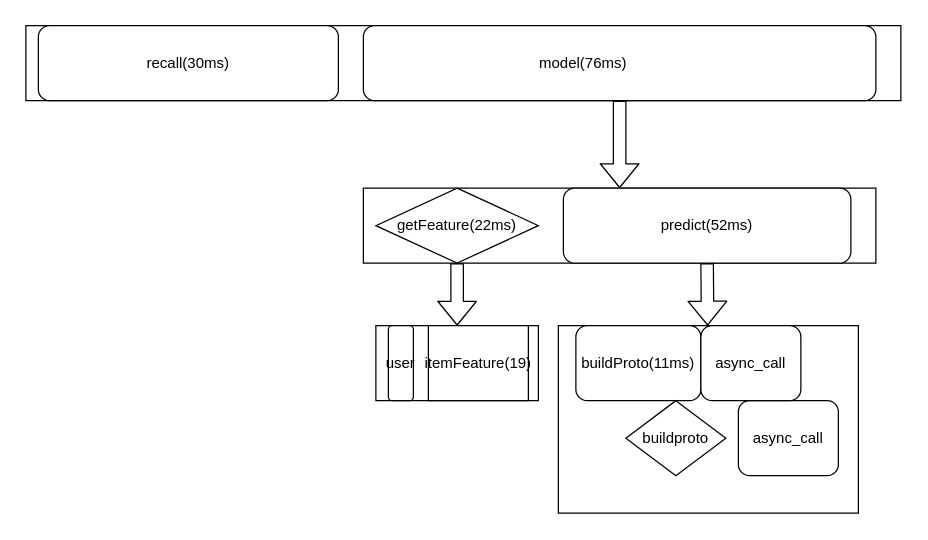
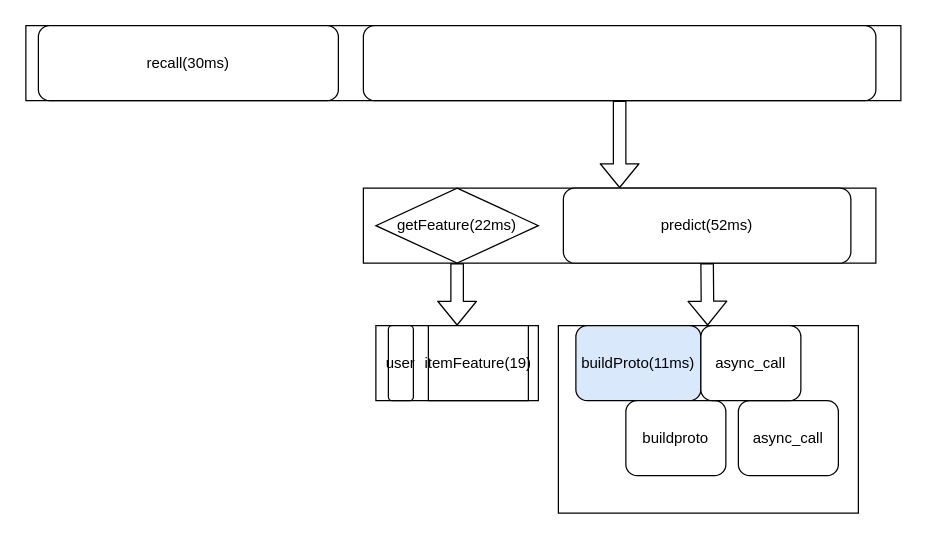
(583, 63) -> none
(638, 363) -> (638, 363)
(676, 438) -> (676, 438)
